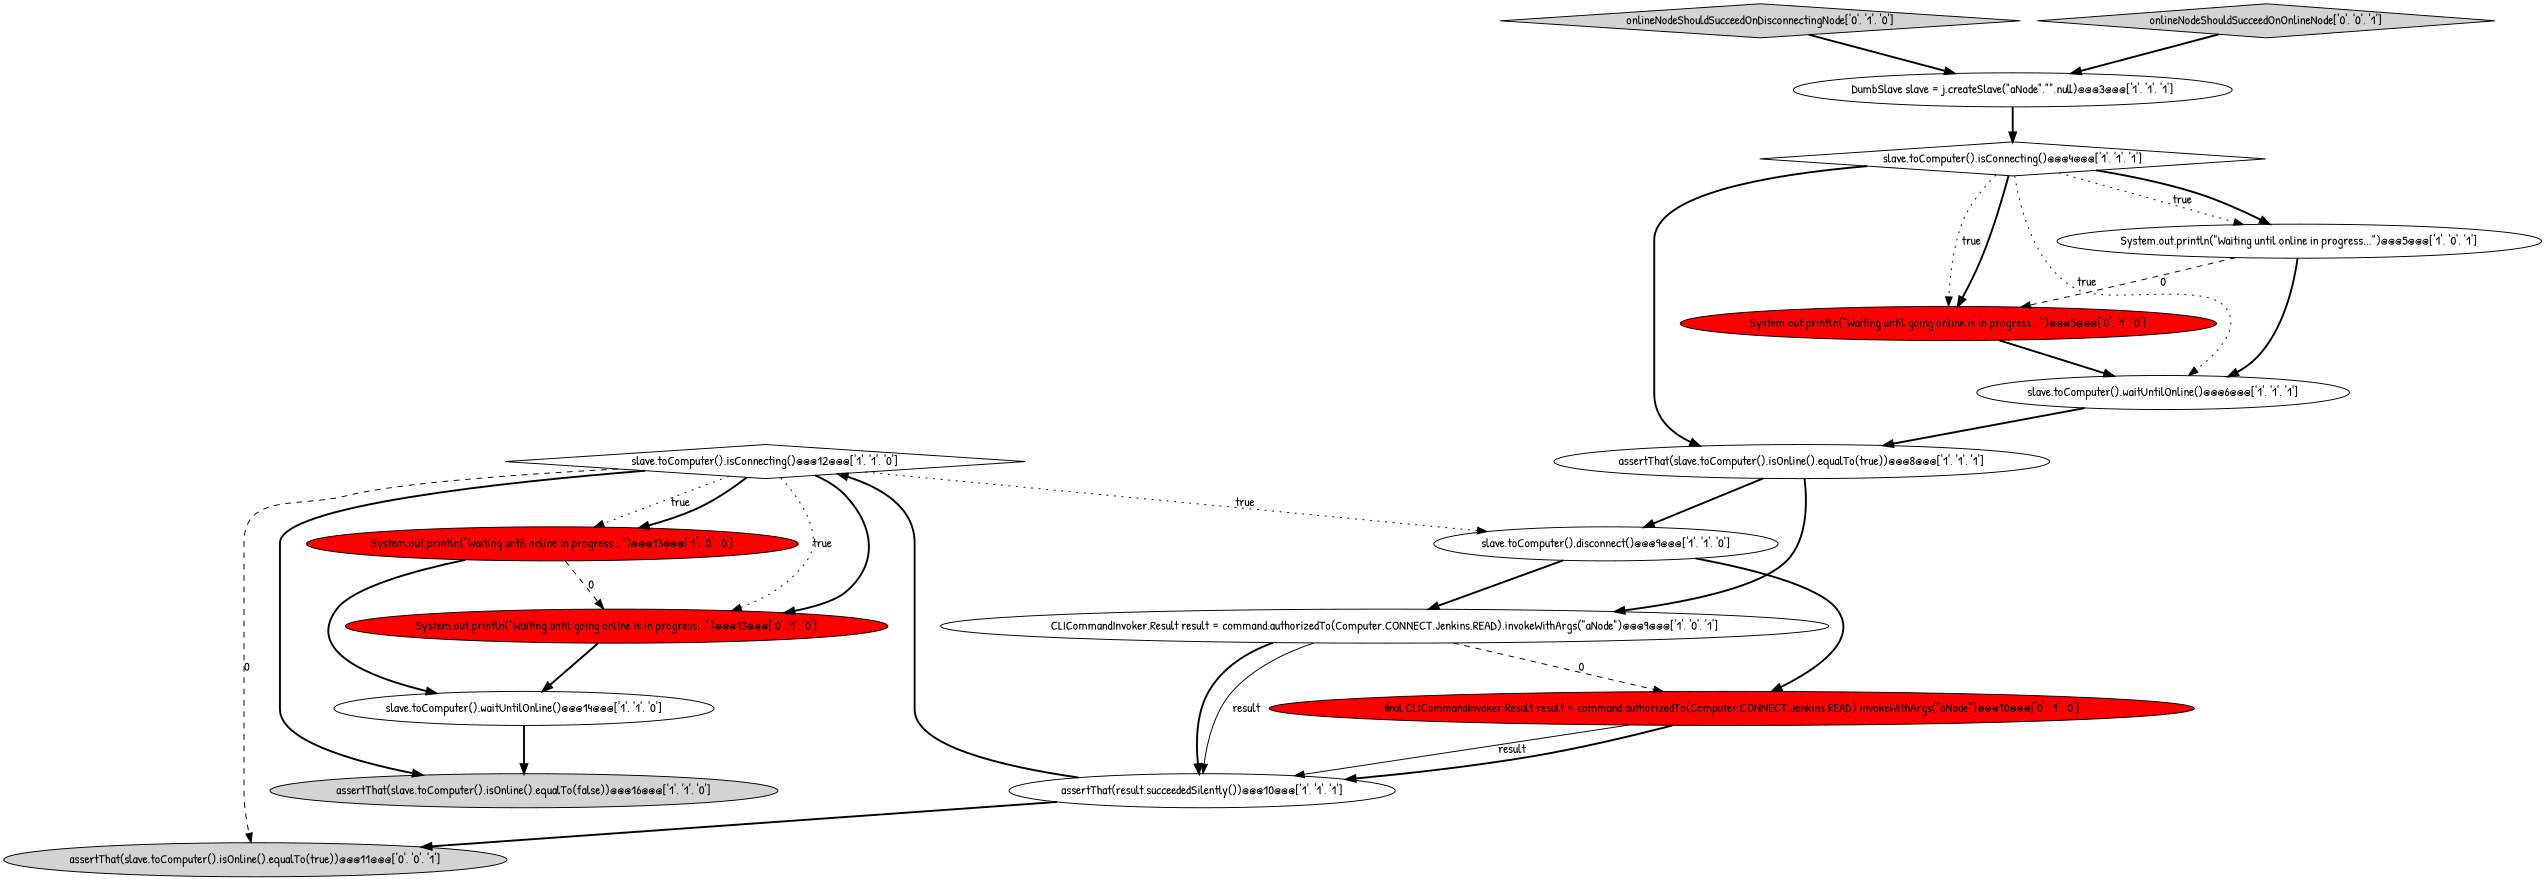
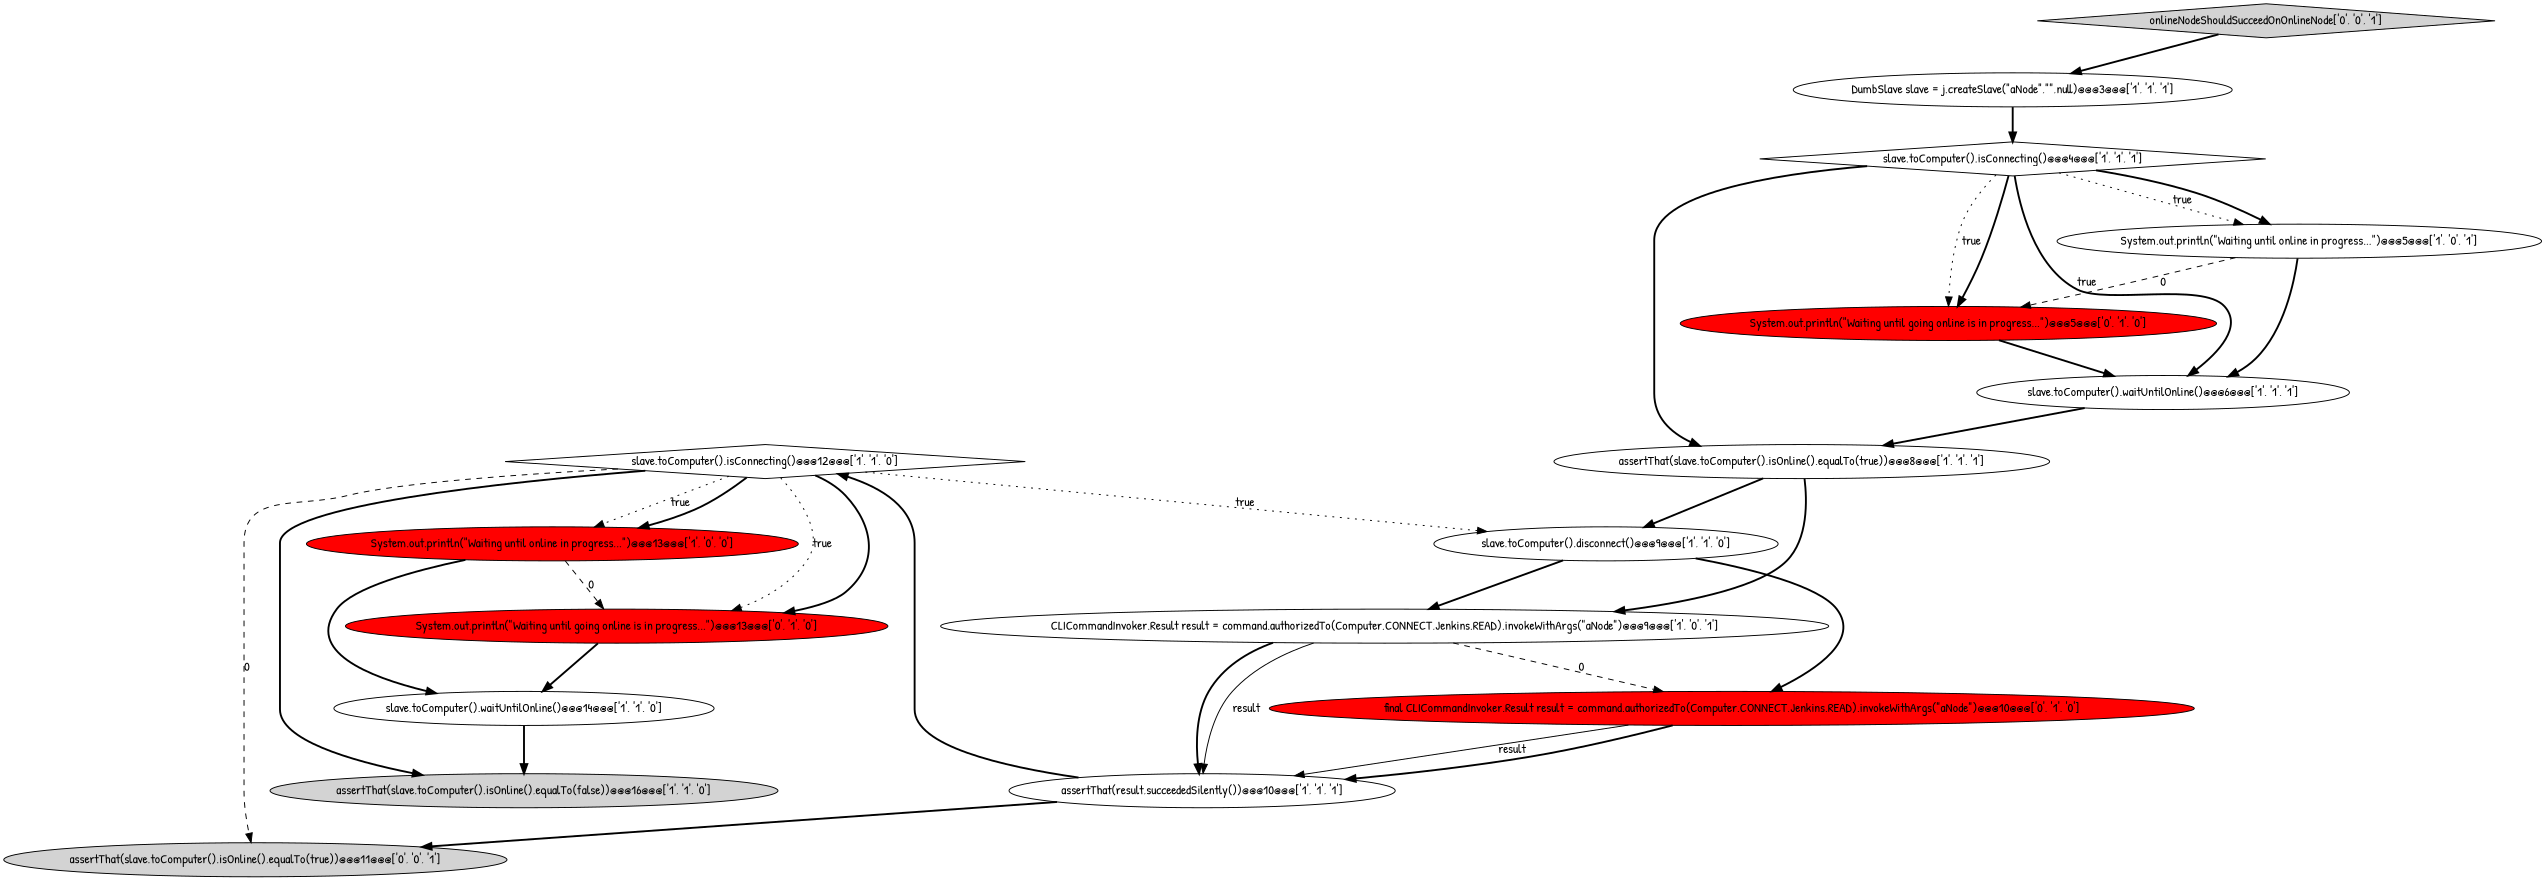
(1760, 21) -> none
(2124, 295) -> (2124, 295)
